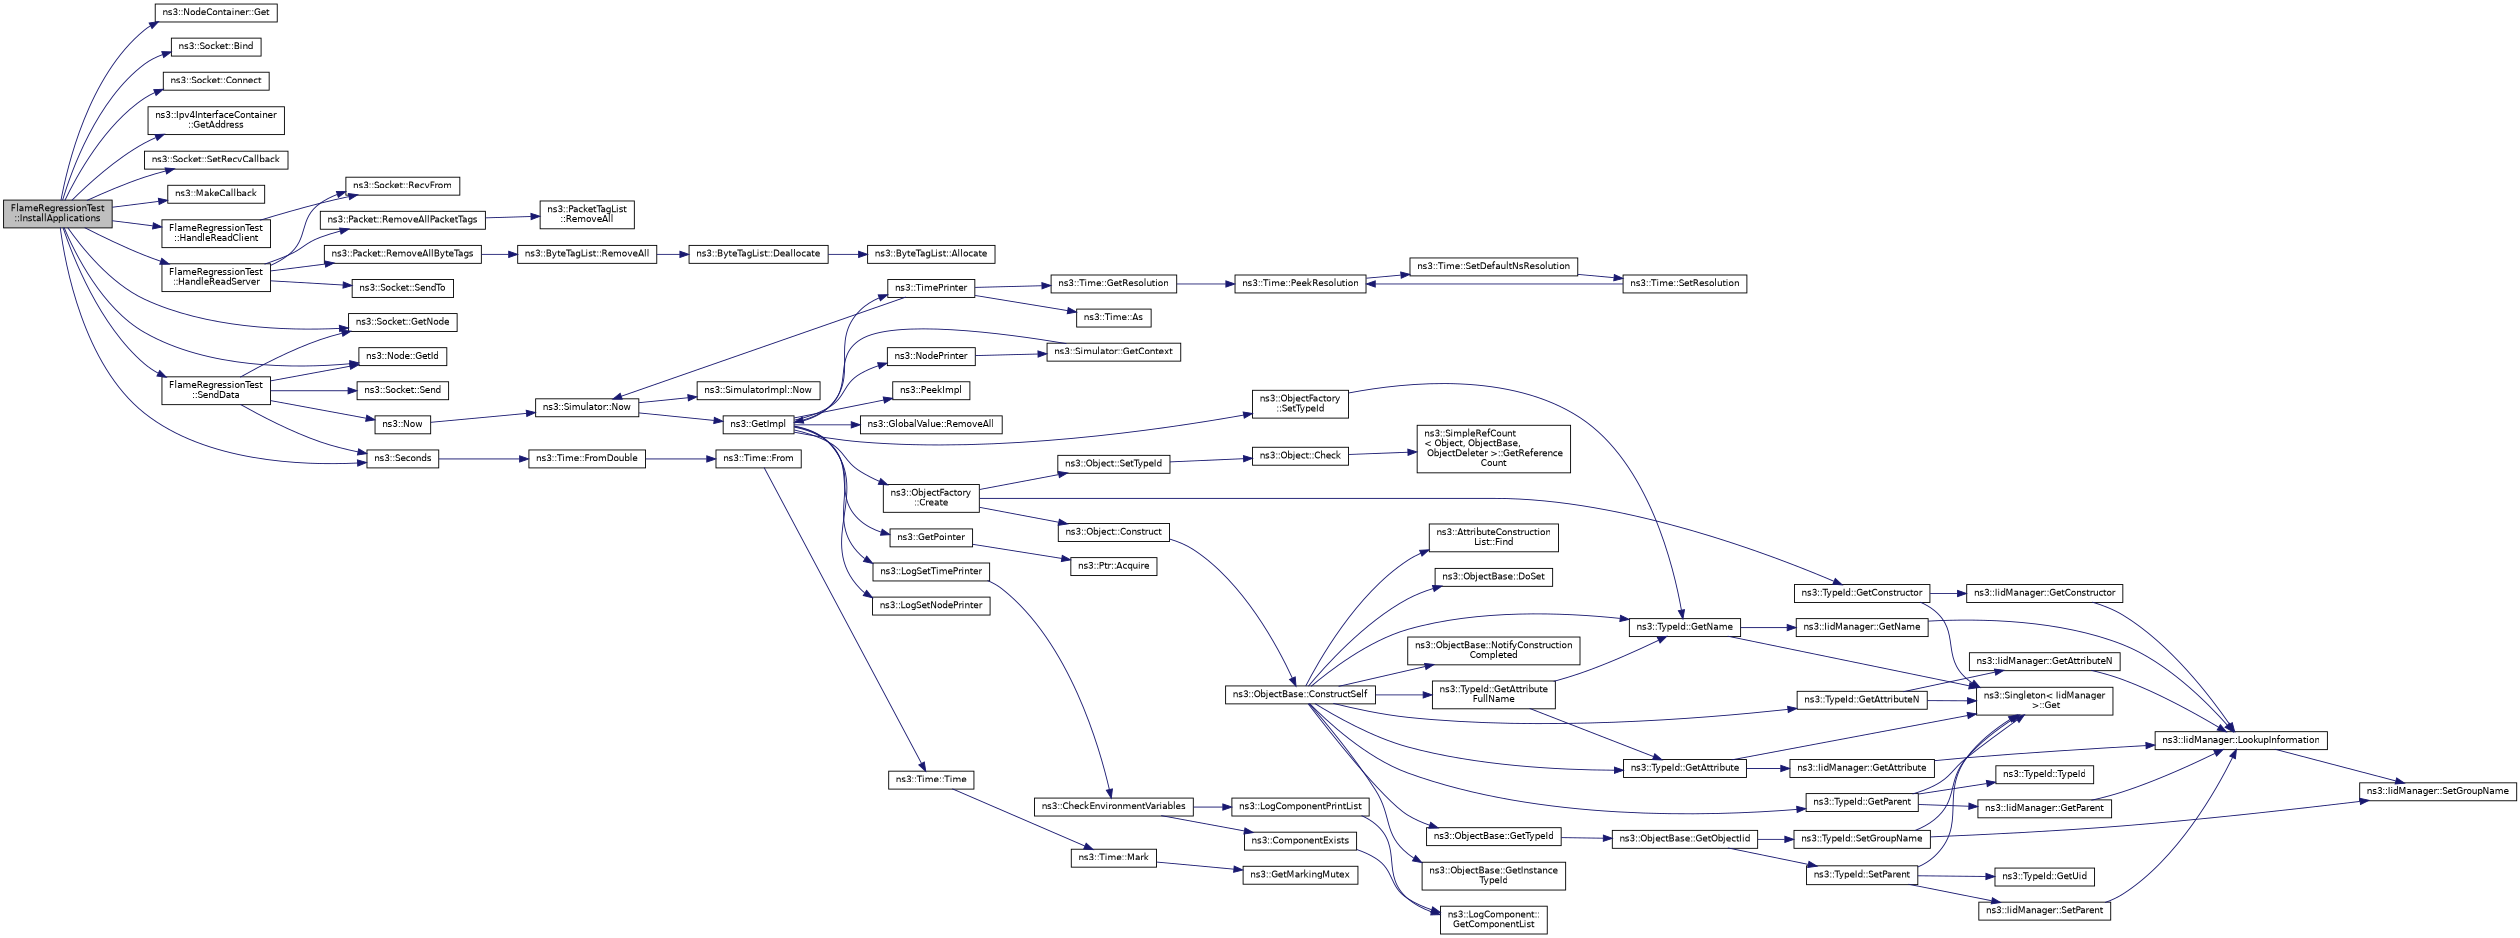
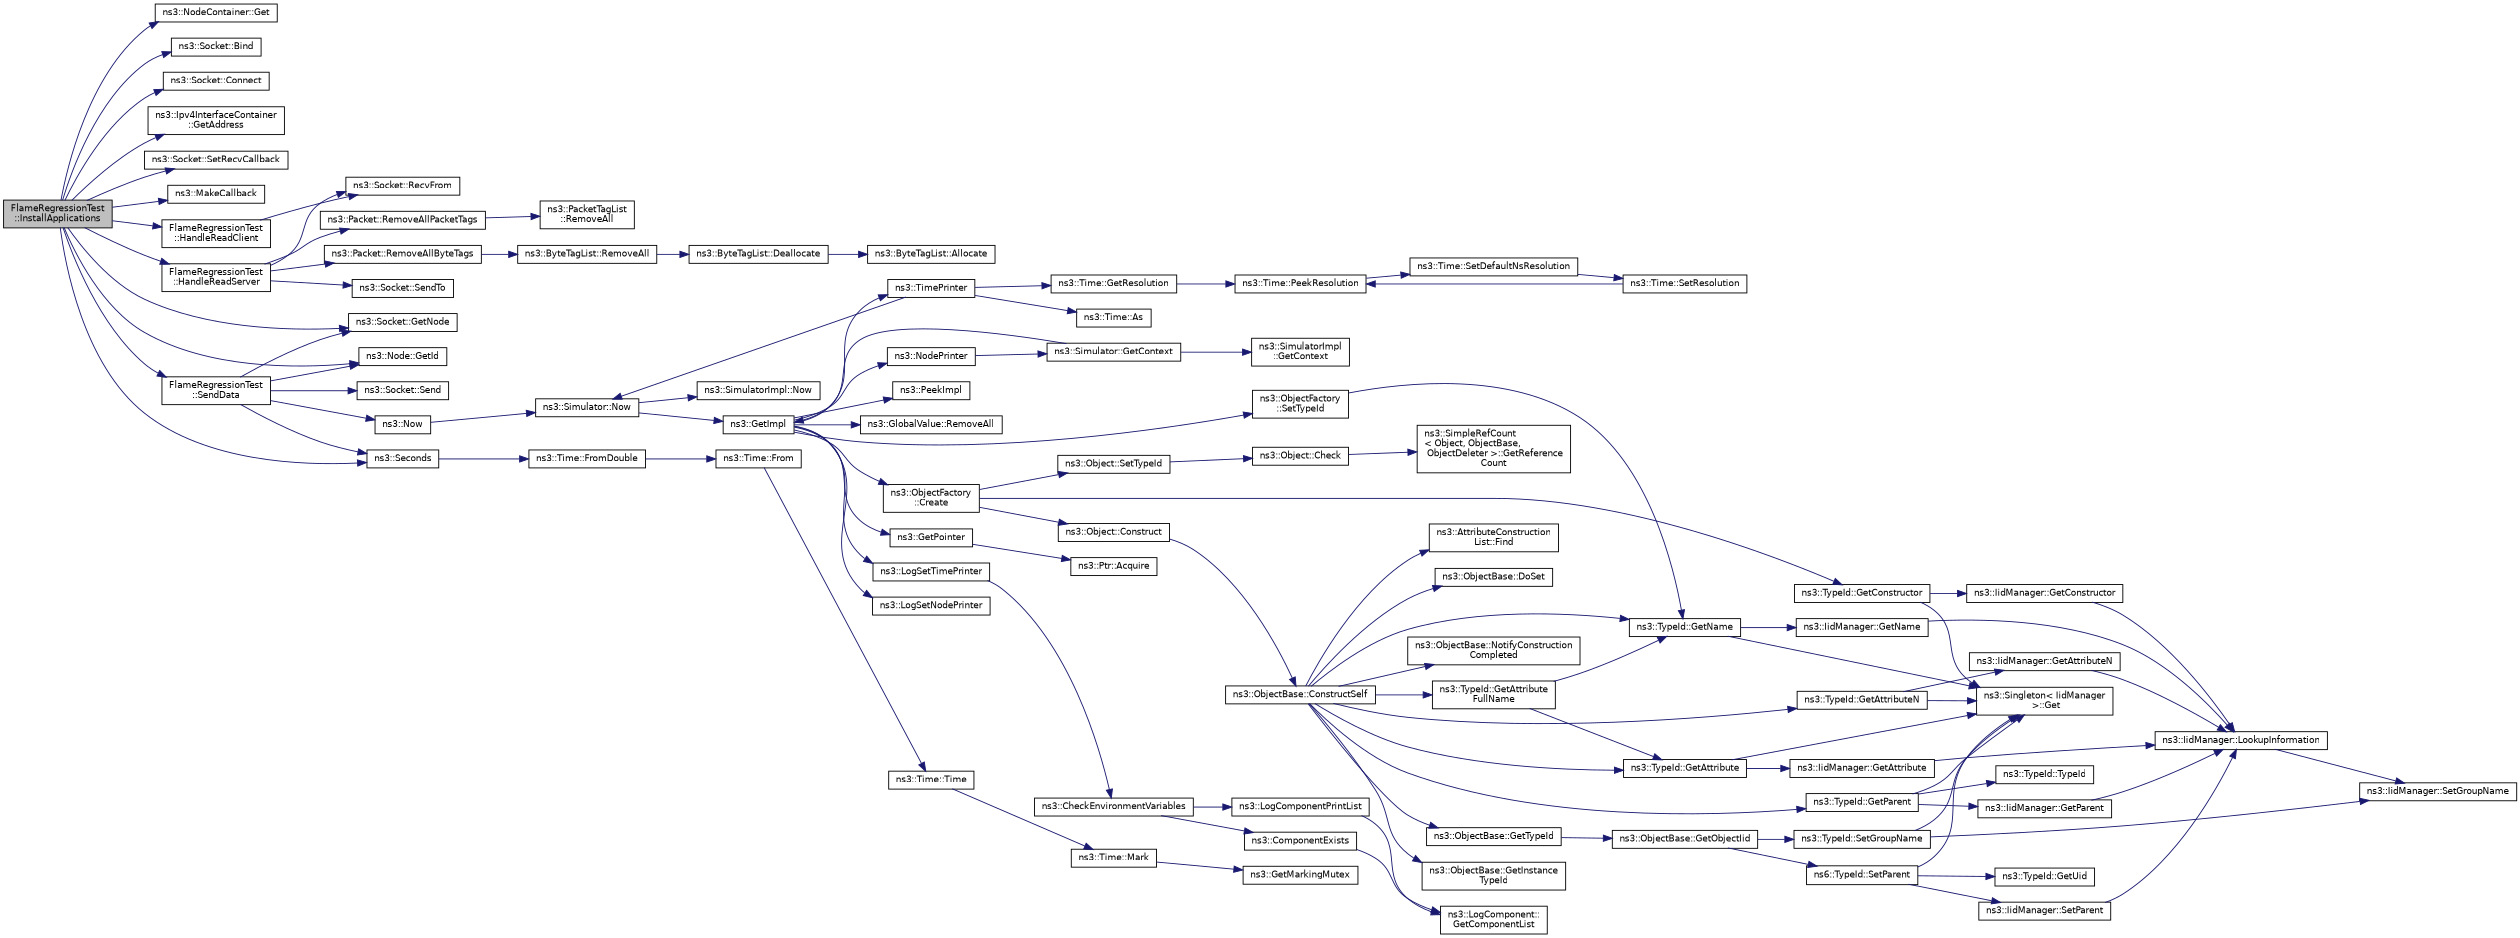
none -> (1301, 352)
(1862, 875) -> (1862, 875)
